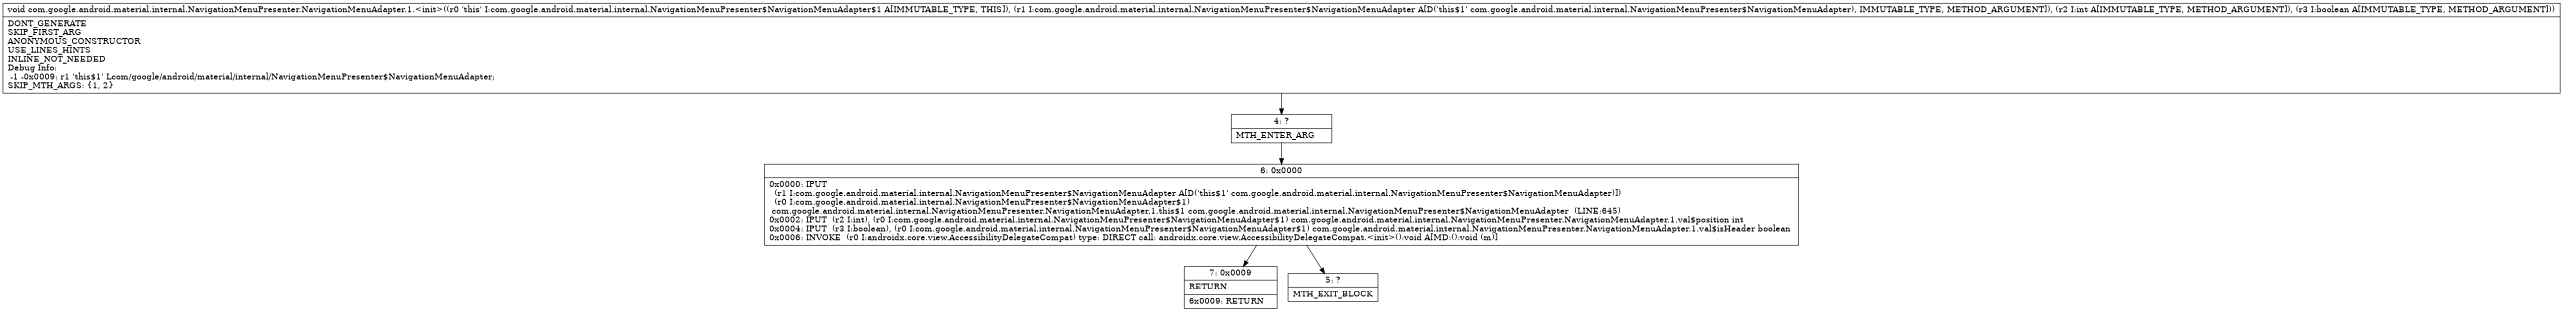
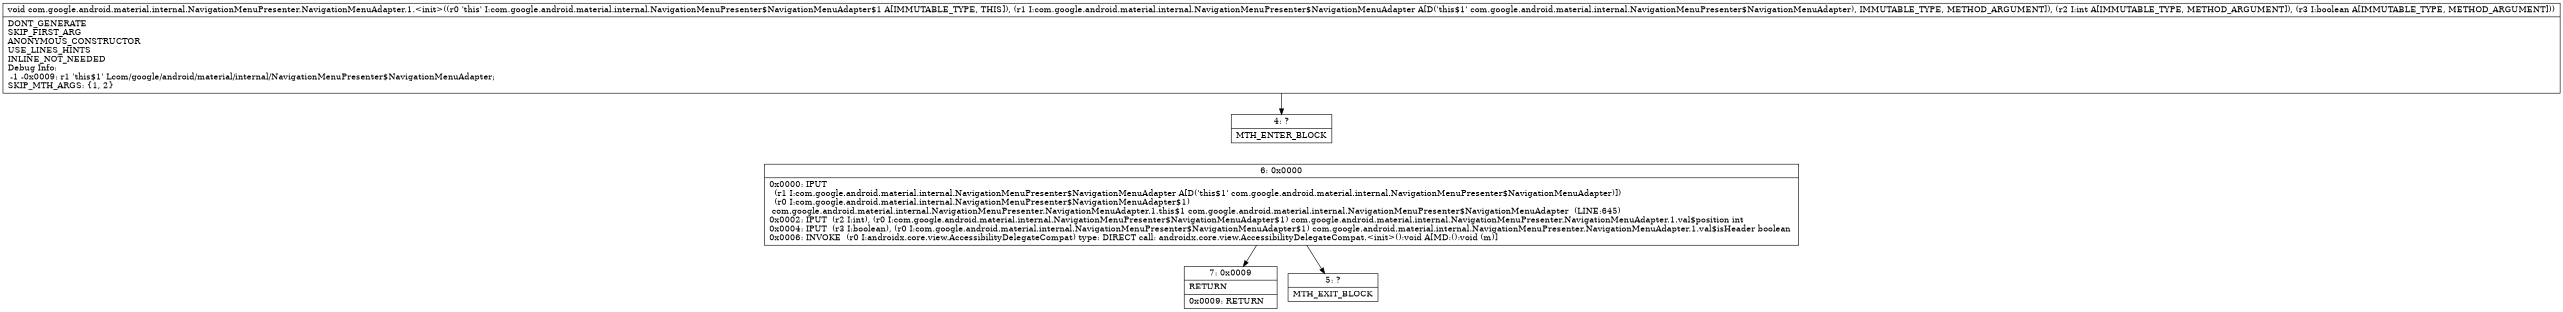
(1275, 135) -> (1282, 135)
(1282, 151) -> none
(1231, 301) -> (1231, 301)
